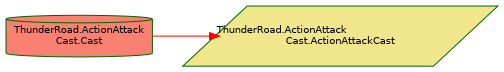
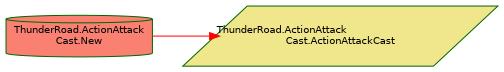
(79, 36) -> (79, 36)
